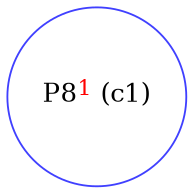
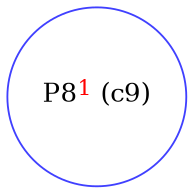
(122, 94) -> (122, 94)
